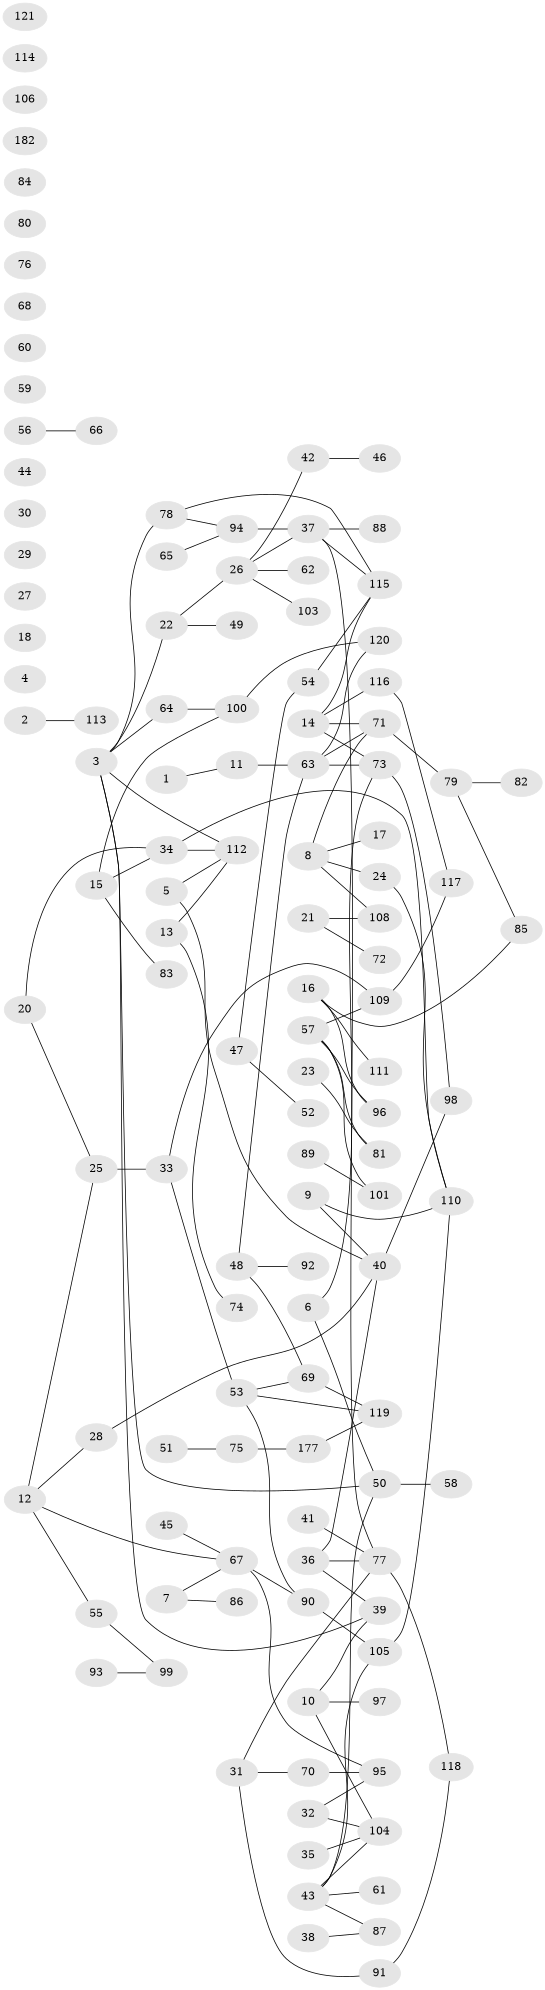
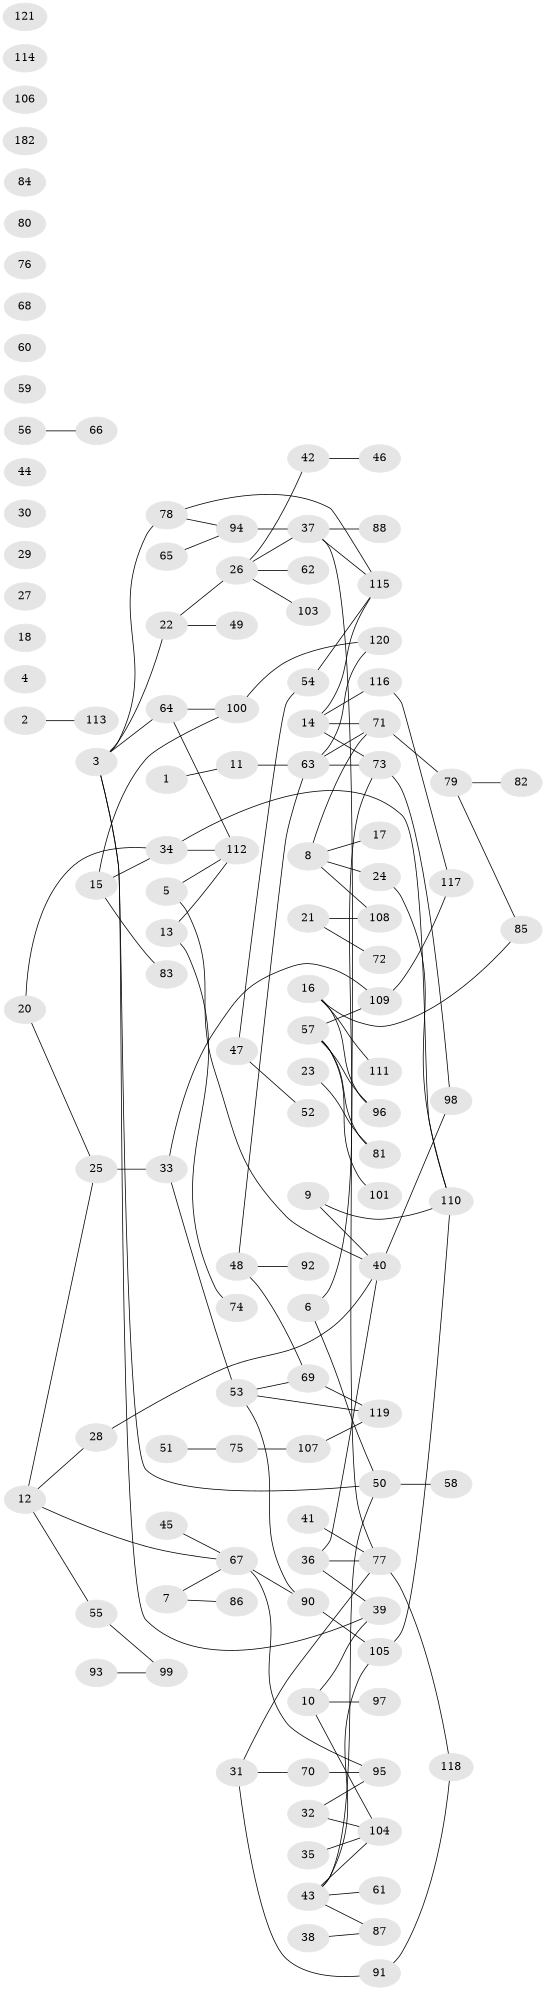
(162, 811) -> (202, 780)
(308, 1155) -> none
(308, 1449) -> (308, 1449)
